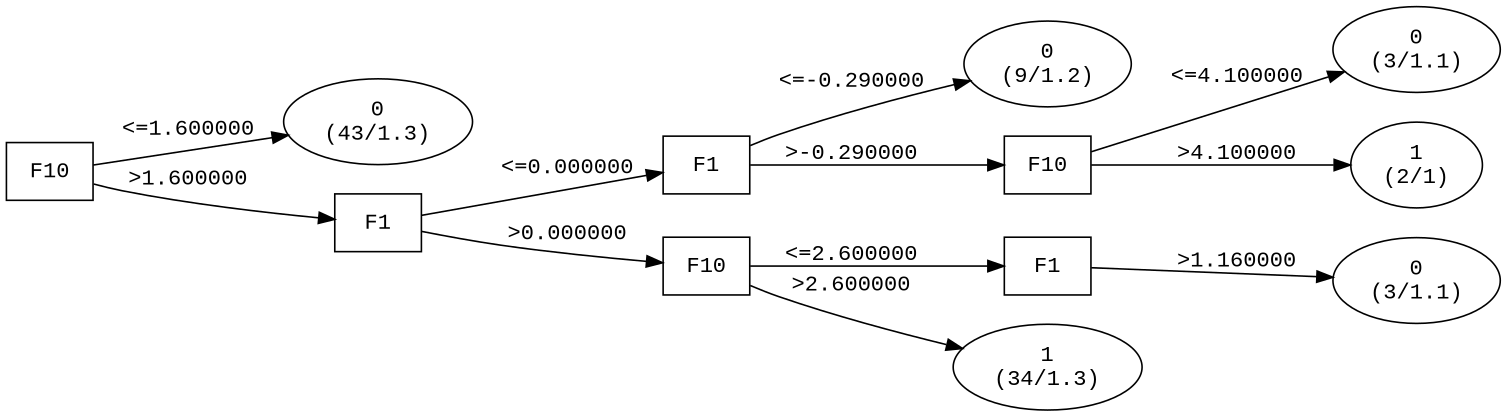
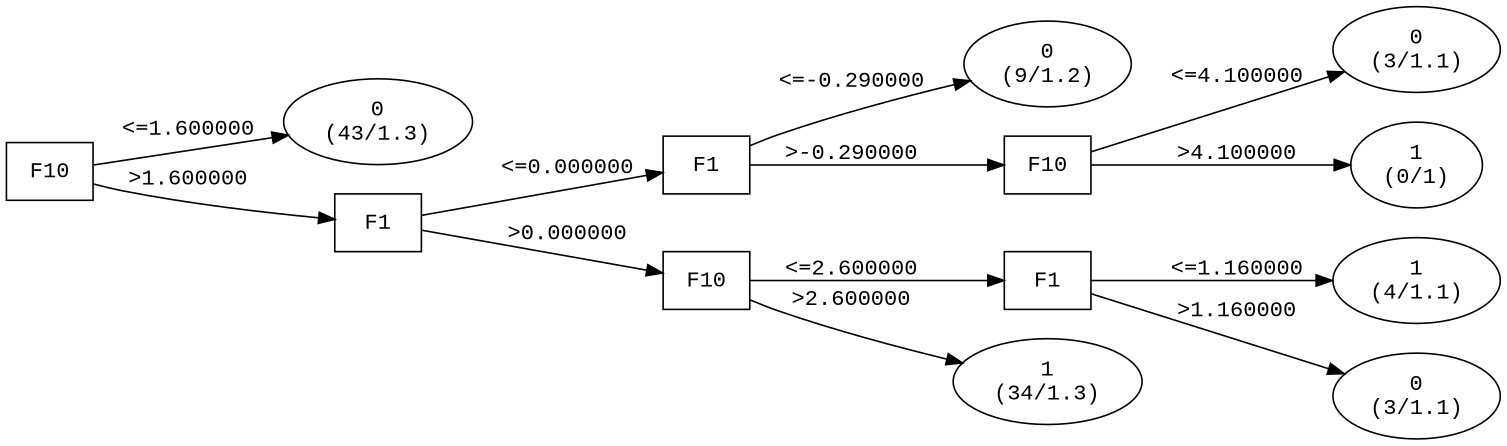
(1417, 165) -> (1417, 165)
none -> (1417, 281)
